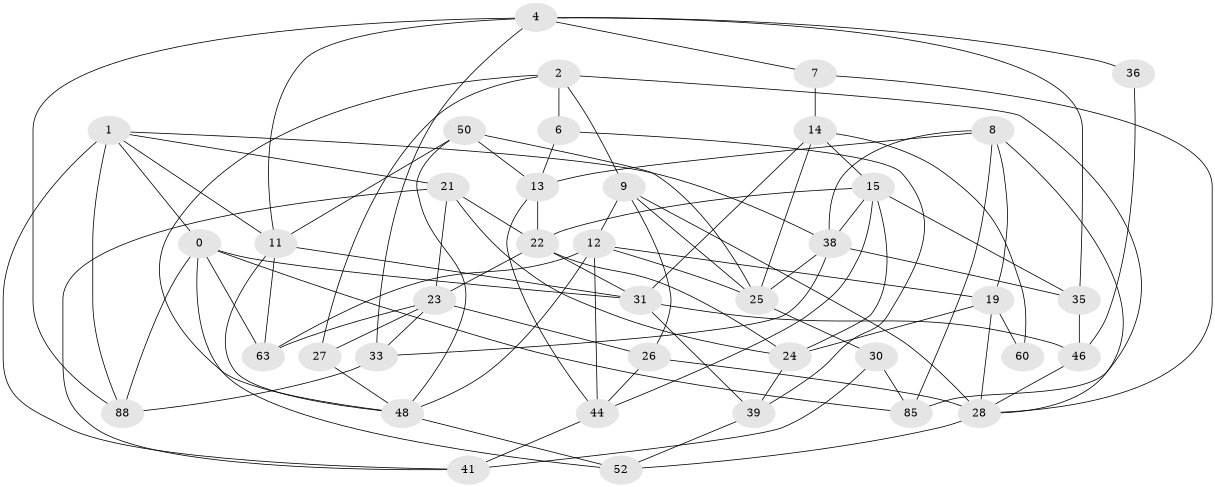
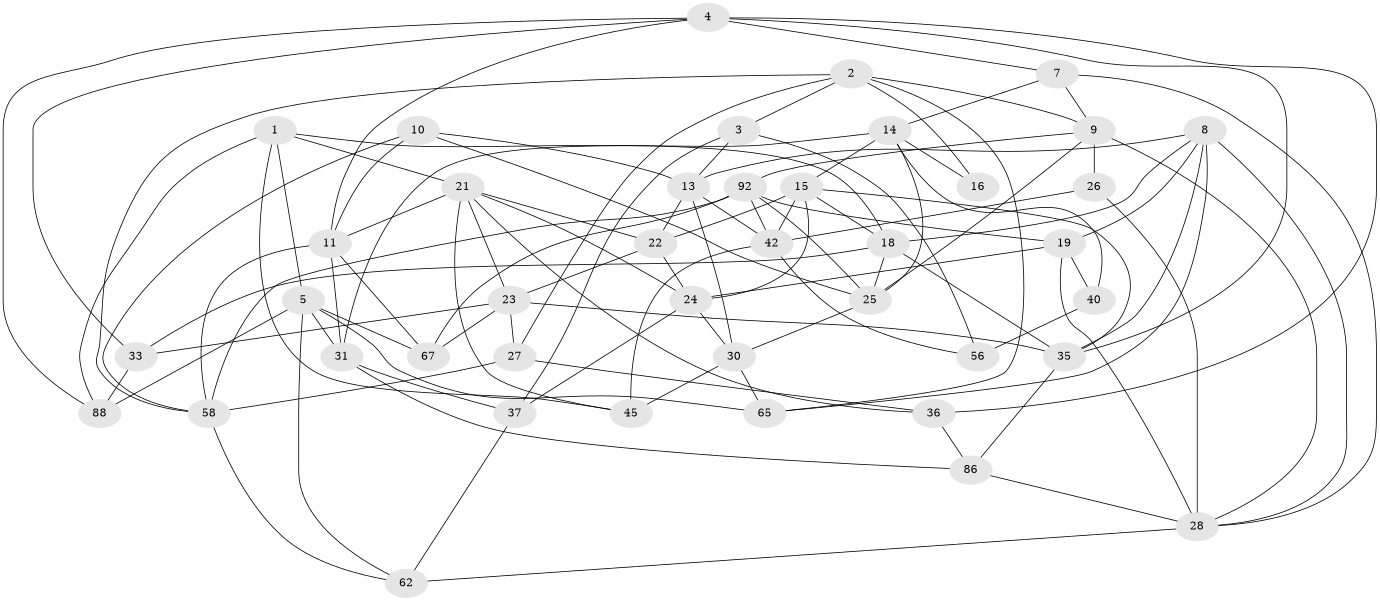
none -> (1076, 102)
(465, 130) -> (418, 130)
(559, 130) -> (739, 130)
(193, 187) -> (401, 213)
none -> (978, 187)
(200, 244) -> (303, 300)
(594, 244) -> (745, 187)
(830, 244) -> (888, 244)
none -> (1171, 258)
none -> (715, 271)
(589, 272) -> none
none -> (713, 329)
(546, 330) -> (788, 322)
none -> (671, 354)
(263, 357) -> (428, 357)
none -> (978, 357)
(1023, 357) -> (1094, 300)
(1079, 357) -> (971, 470)
none -> (724, 387)
(402, 413) -> (209, 413)
(597, 413) -> (772, 244)
(754, 413) -> (515, 413)
(911, 413) -> (765, 413)
(469, 470) -> (631, 413)
(621, 470) -> (406, 583)
